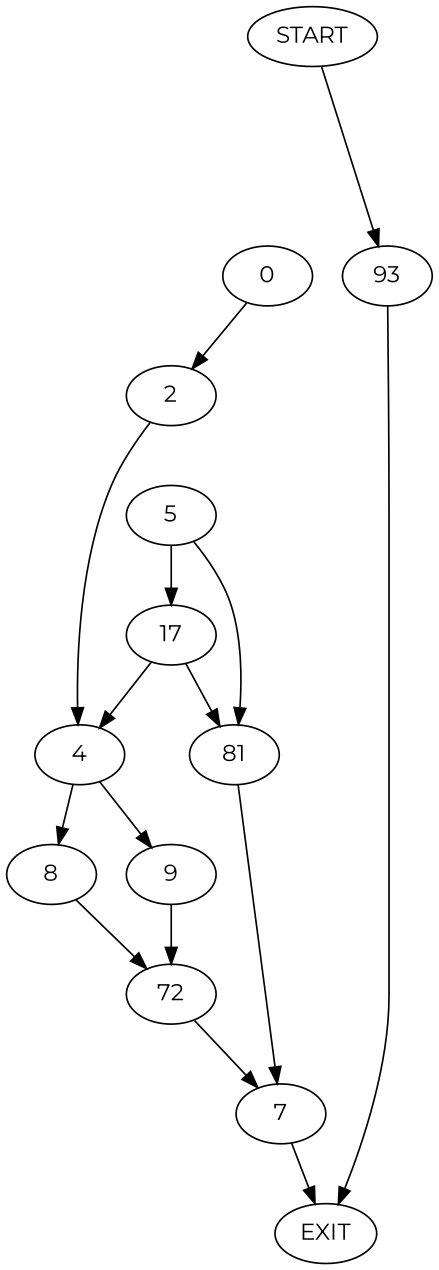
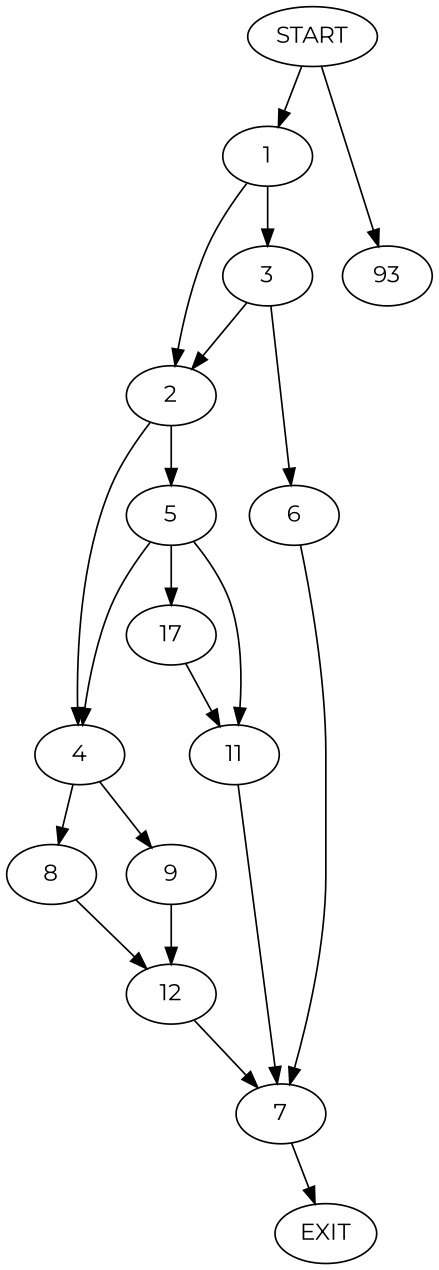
none -> (268, 156)
(268, 276) -> (268, 276)
none -> (171, 447)
none -> (294, 515)
(131, 688) -> (106, 620)
(389, 750) -> none
(234, 755) -> (234, 755)
(171, 994) -> (171, 994)
